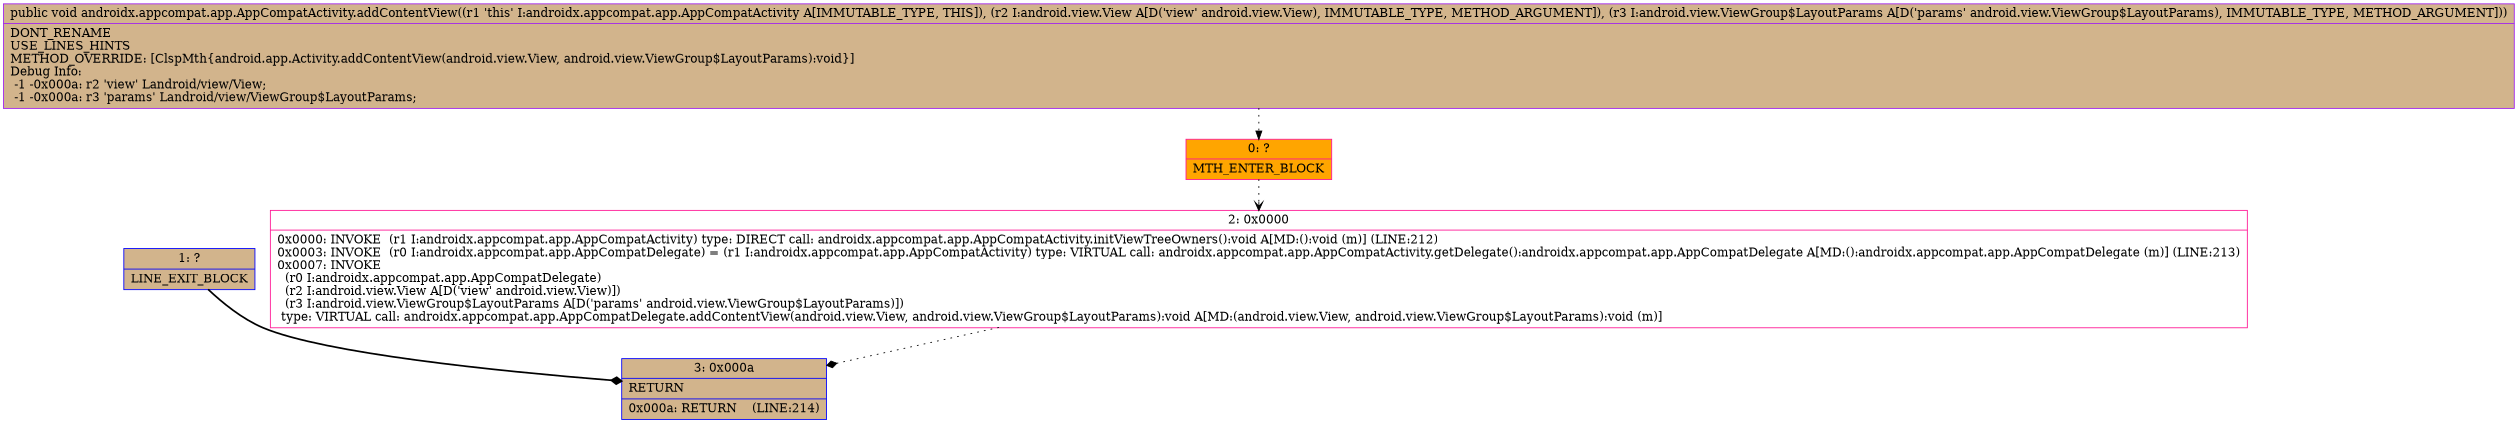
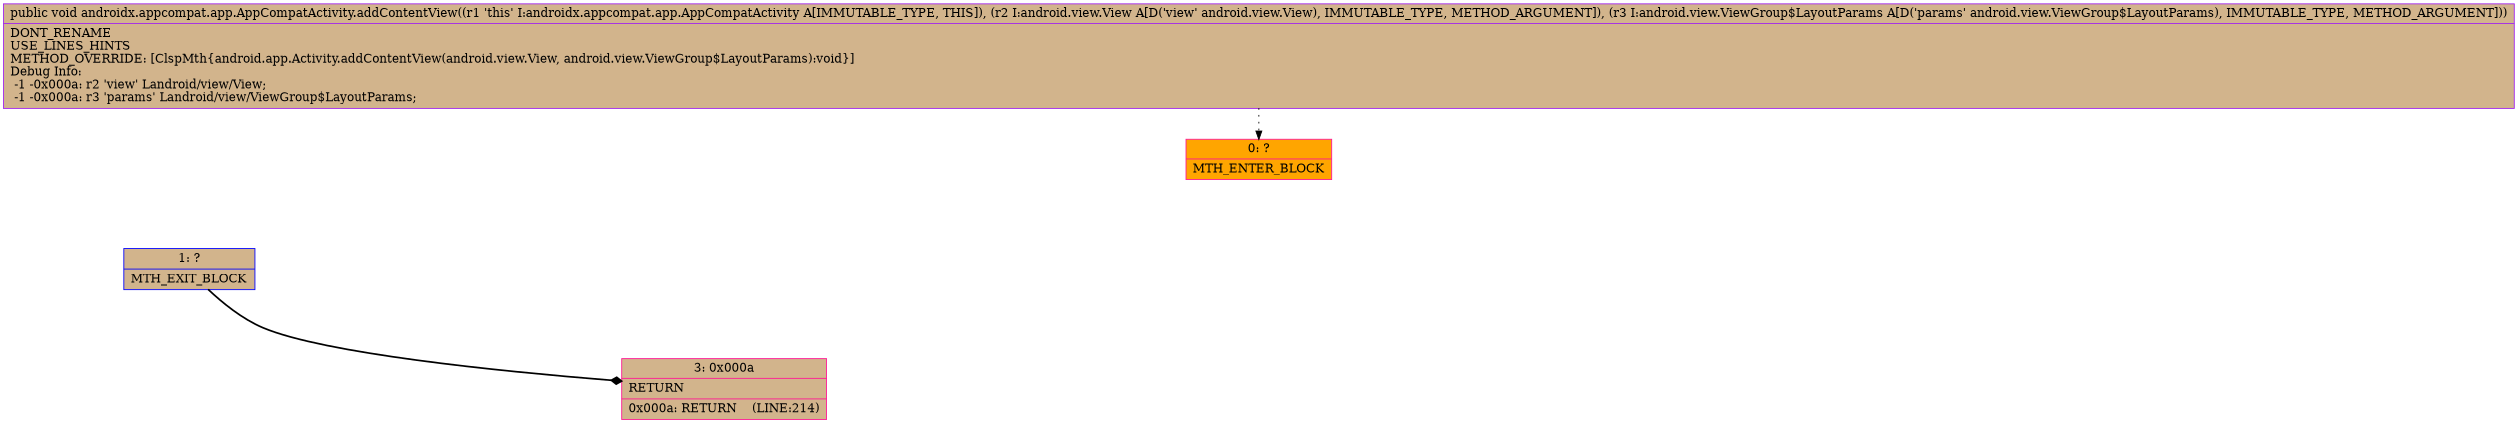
(1259, 269) -> none
(189, 279) -> (189, 279)
(724, 389) -> (724, 389)
